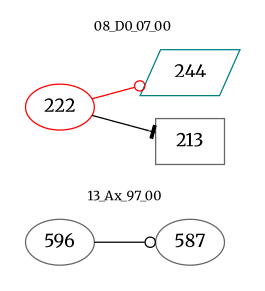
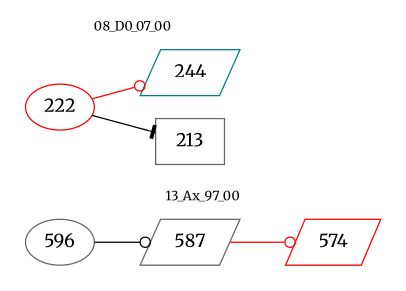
(190, 242) -> (190, 242)
none -> (333, 242)
